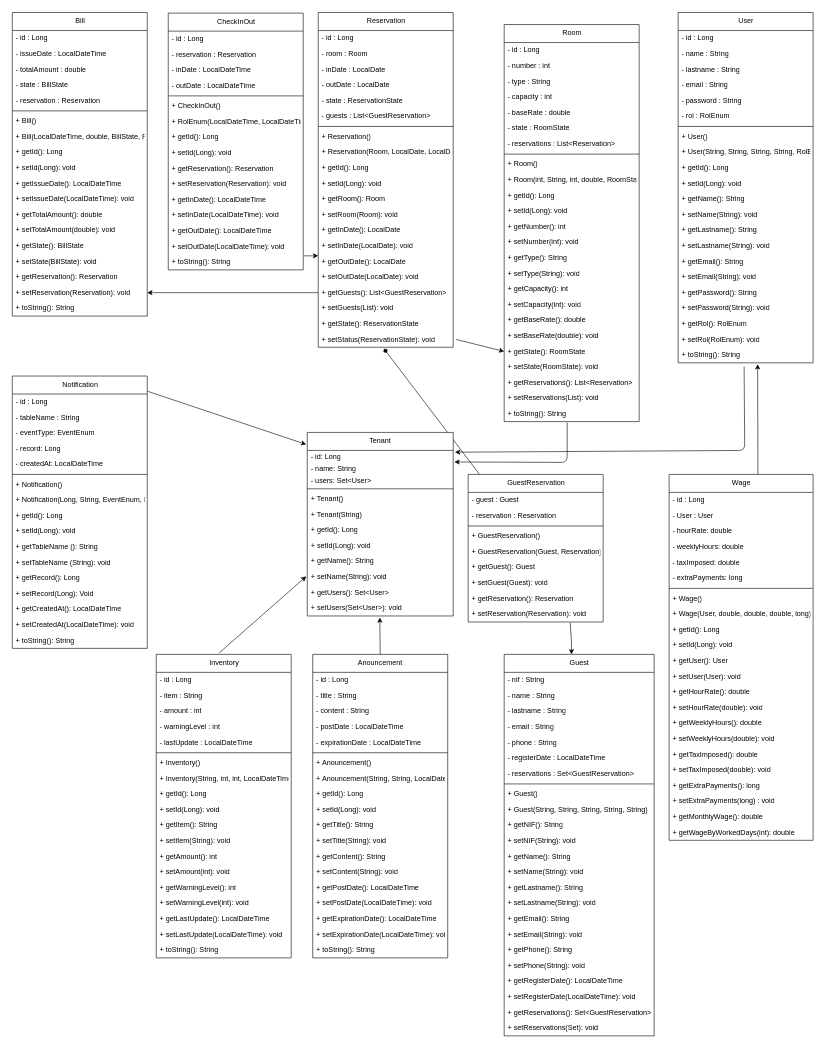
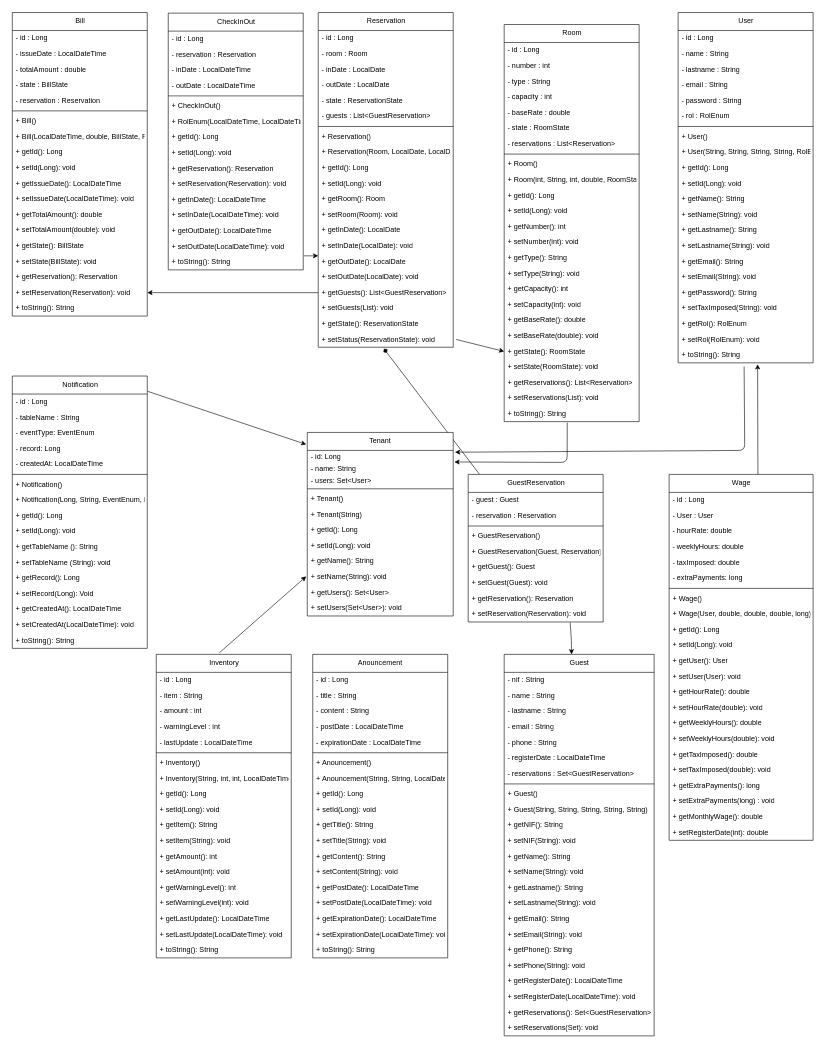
(732, 308) -> (736, 308)
(380, 622) -> none
(737, 833) -> (728, 833)
